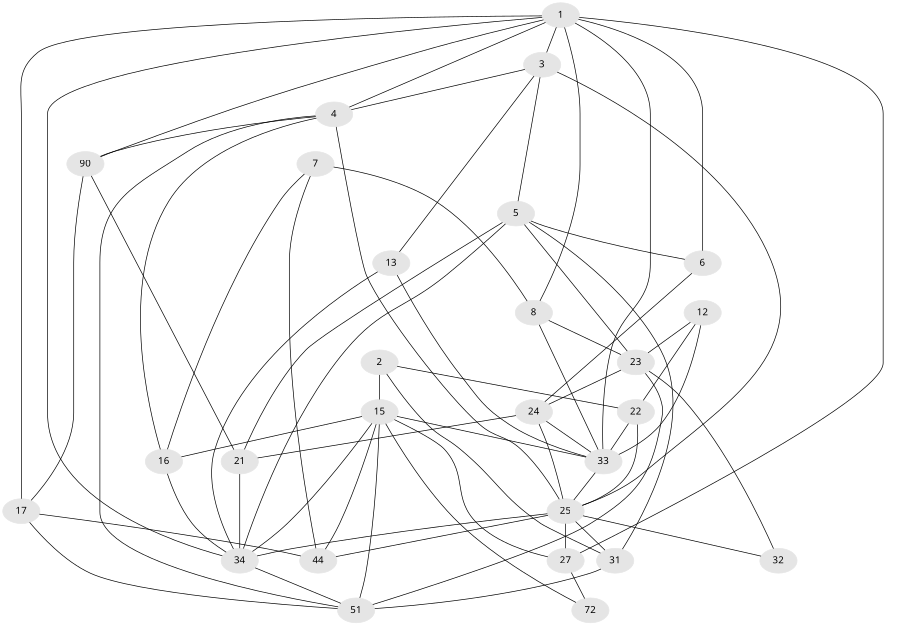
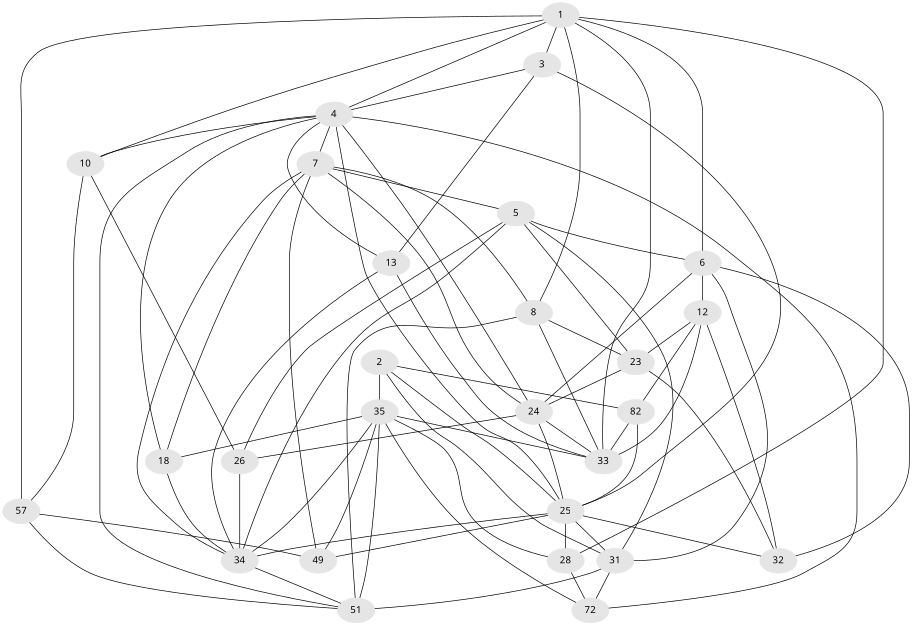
(48, 128) -> (166, 362)
none -> (325, 139)
(529, 139) -> (428, 192)
(85, 164) -> (85, 164)
none -> (307, 202)
none -> (435, 253)
none -> (432, 273)
none -> (703, 288)
none -> (801, 313)
none -> (905, 389)
(380, 412) -> (380, 412)
(636, 412) -> (636, 412)
none -> (746, 435)
none -> (767, 444)
(164, 462) -> (164, 462)
(240, 462) -> (240, 462)
(585, 486) -> (484, 440)
(21, 511) -> (21, 511)
(577, 530) -> (348, 388)
(318, 561) -> (318, 561)
(566, 561) -> (566, 561)
none -> (603, 586)
